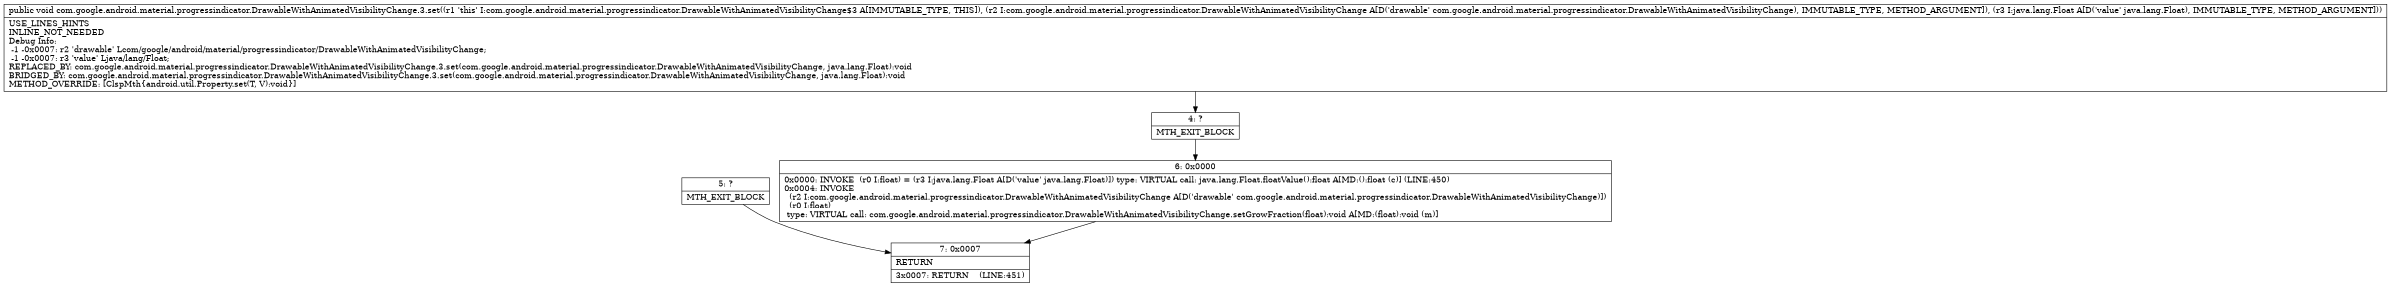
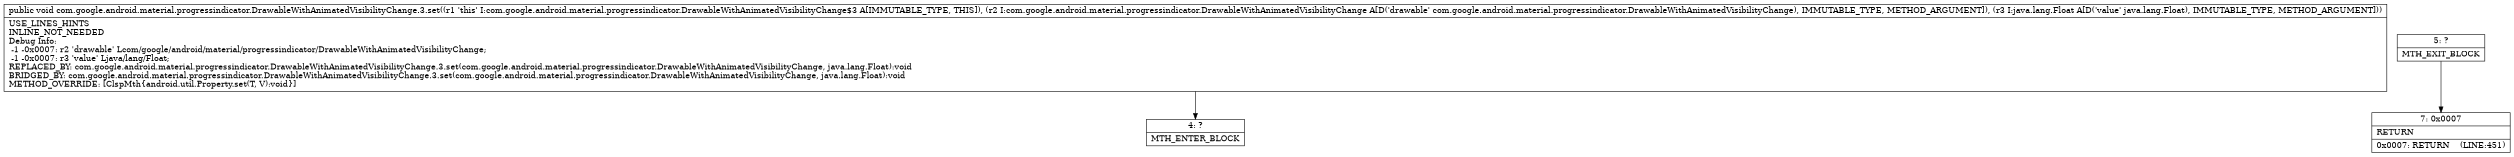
(1195, 132) -> (1195, 139)
(1195, 191) -> none
(960, 276) -> (2441, 146)
